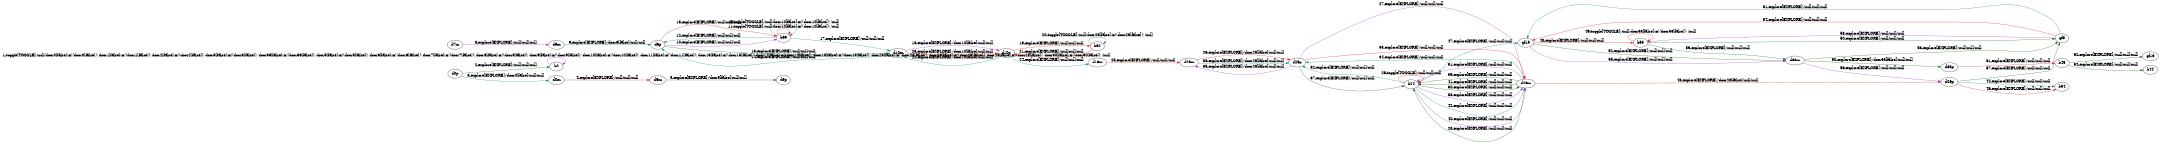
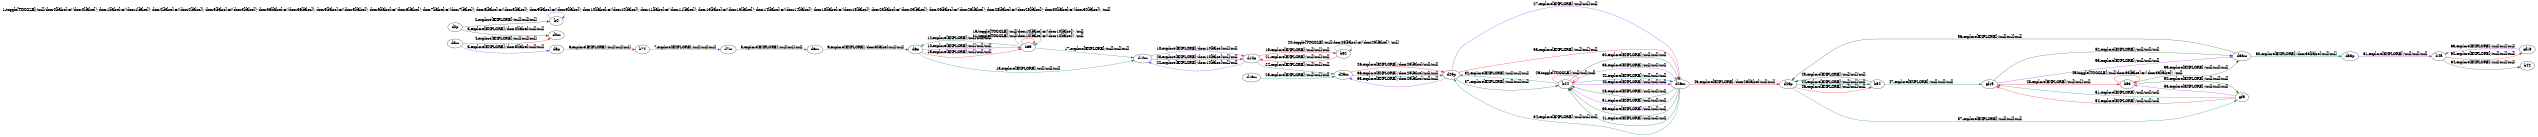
none -> (2483, 49)
none -> (642, 50)
(1931, 52) -> none
(775, 54) -> (1024, 72)
(1463, 54) -> (1932, 84)
(2104, 60) -> (2483, 60)
(775, 62) -> none
(1142, 62) -> (1296, 79)
(1871, 64) -> (2295, 56)
(2005, 65) -> (2394, 56)
(954, 66) -> (1199, 71)
(1047, 67) -> (1293, 70)
(1870, 75) -> (2010, 39)
(2018, 75) -> (2011, 121)
none -> (1834, 77)
(606, 80) -> (506, 44)
(720, 80) -> (503, 53)
(503, 81) -> (503, 35)
